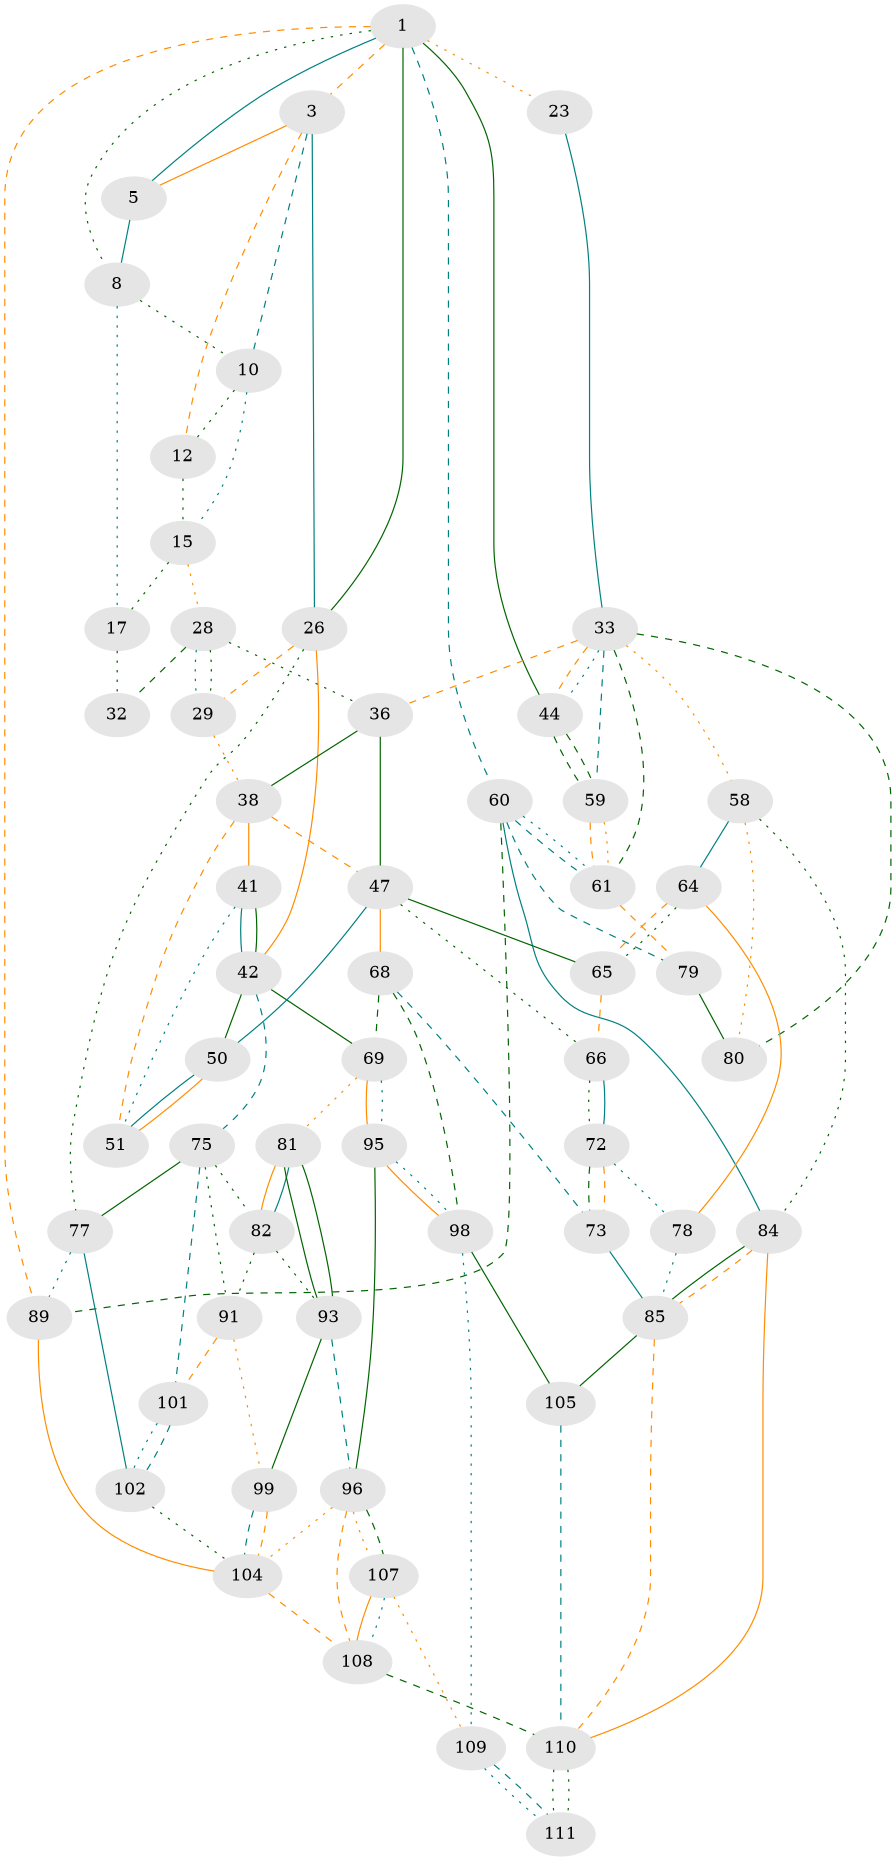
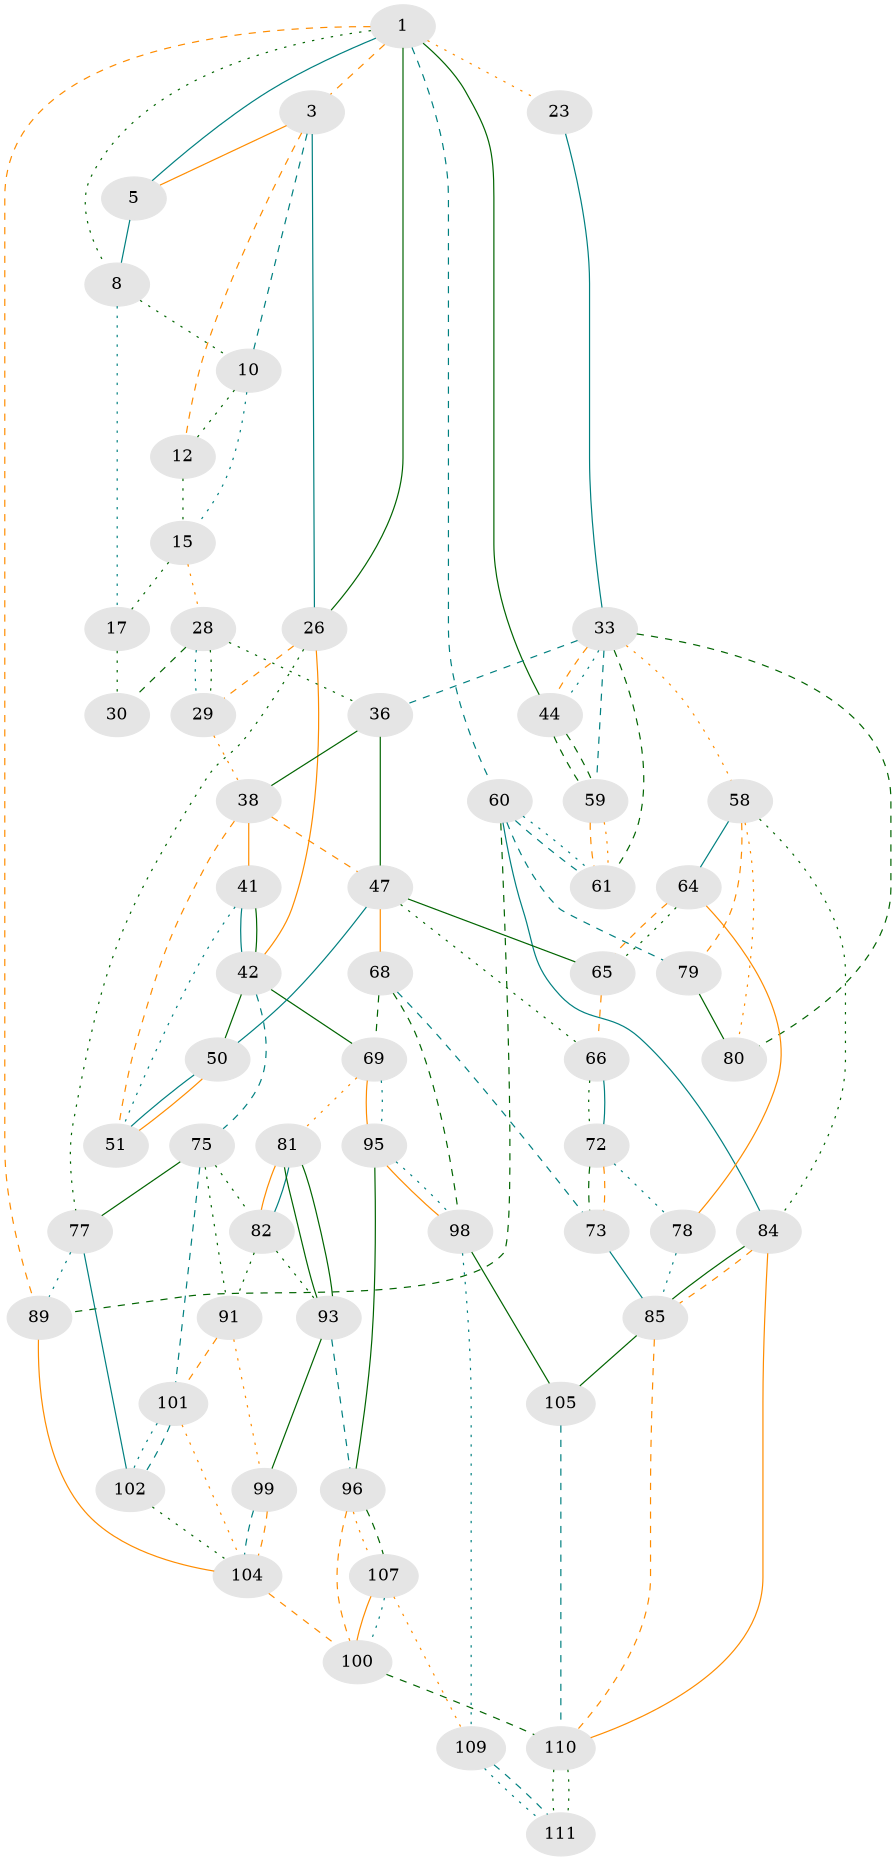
(493, 672) -> (493, 672)
(117, 715) -> (117, 715)
(635, 920) -> (736, 893)
(300, 1533) -> (210, 1490)
(358, 1662) -> (358, 1662)
